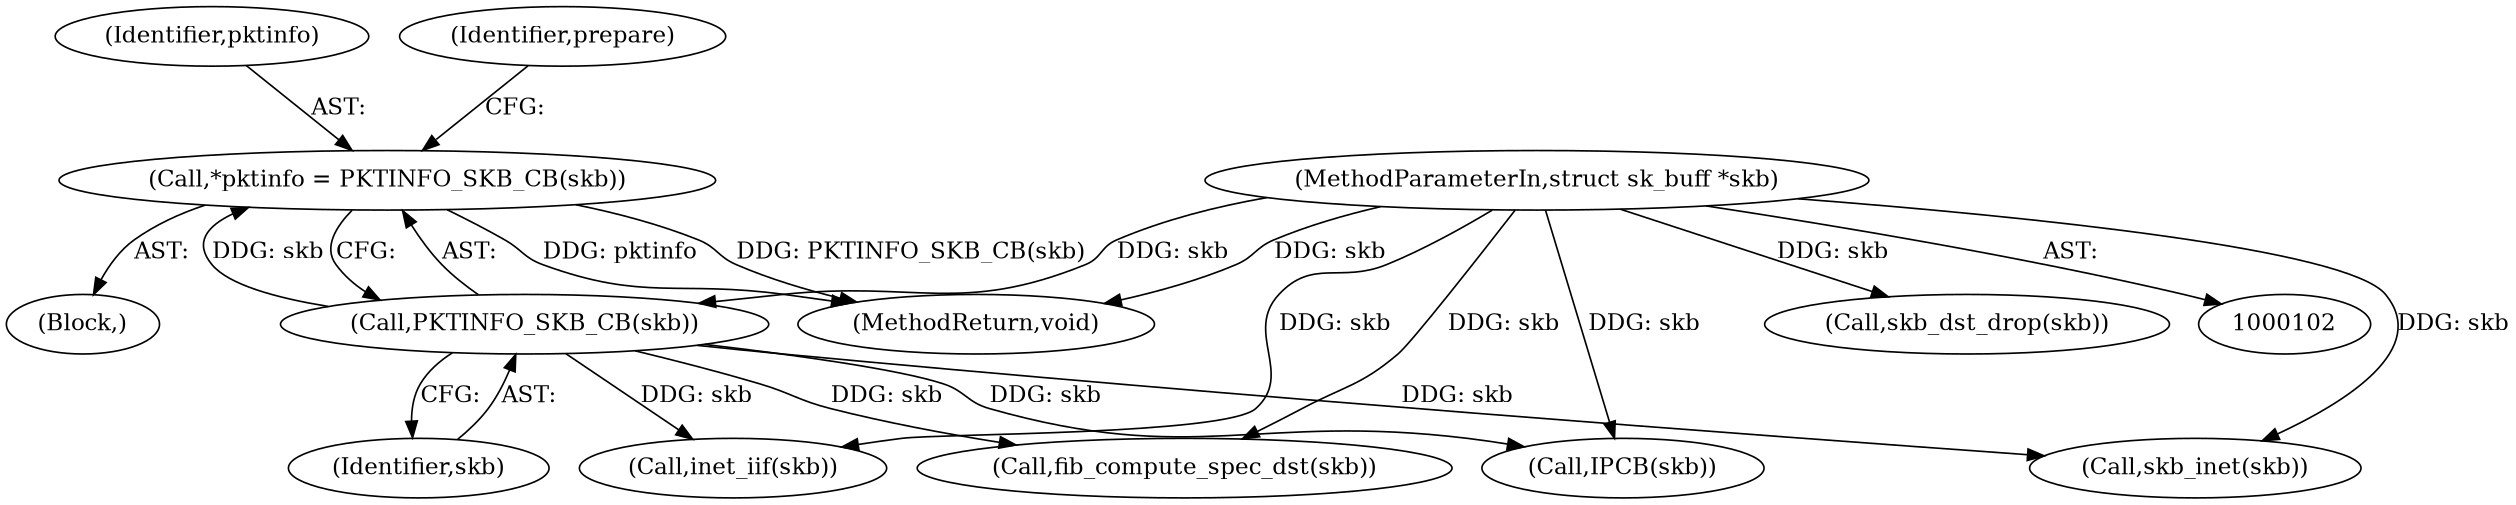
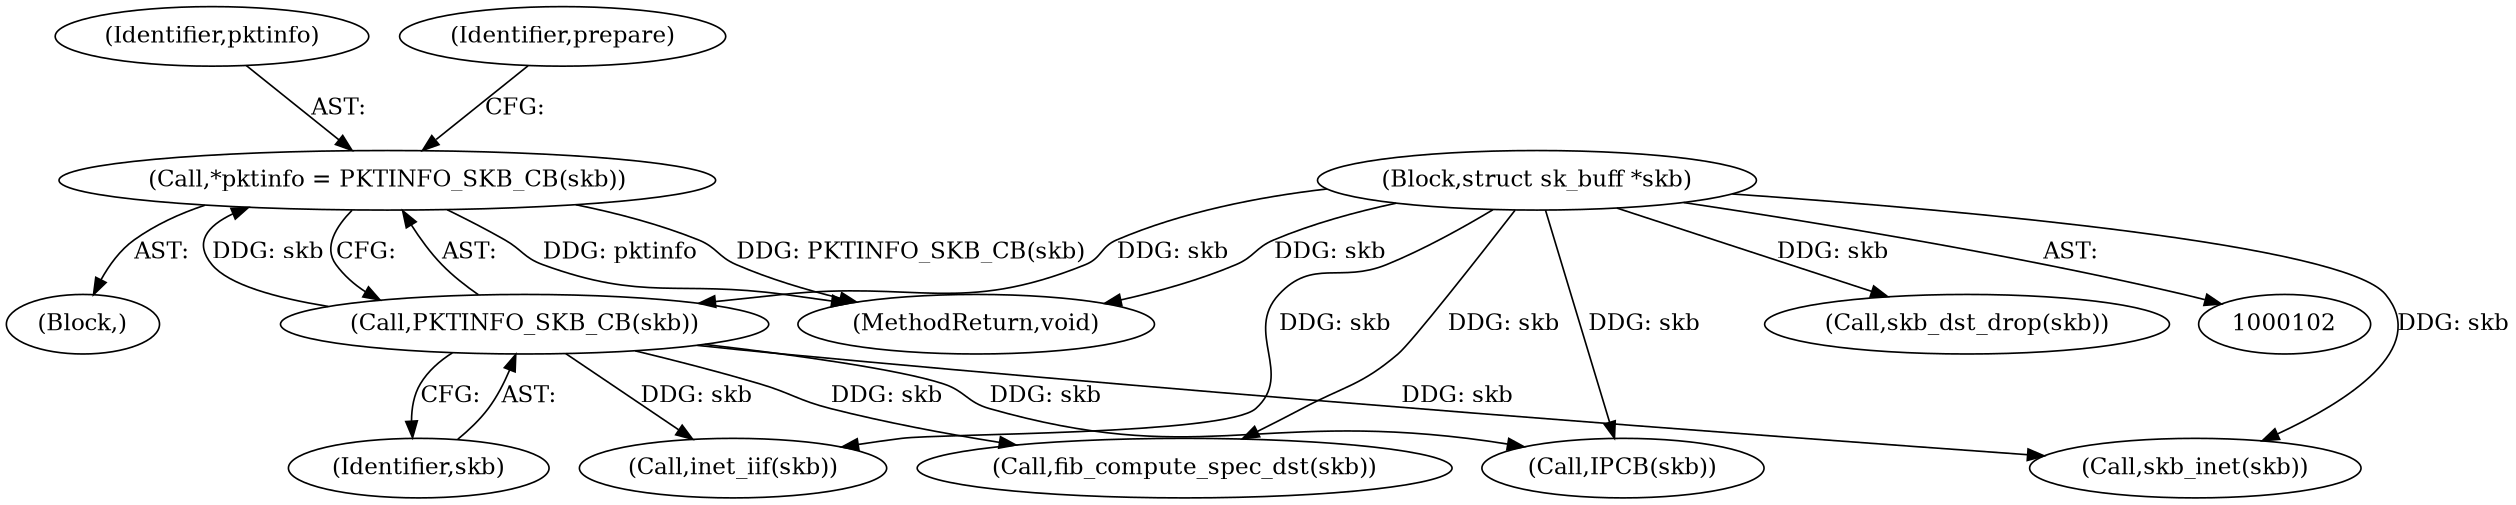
(1537, 180) -> (1537, 180)
